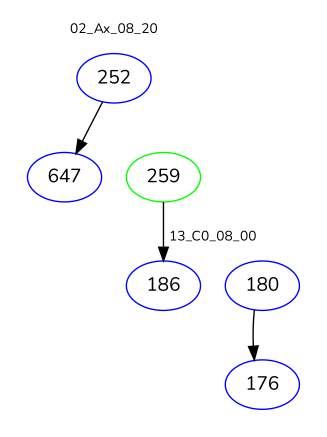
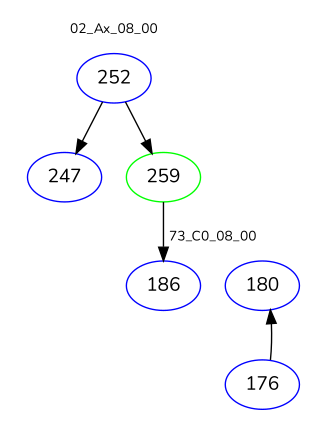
(114, 30) -> (114, 30)
none -> (136, 122)
(65, 177) -> (65, 177)
(213, 237) -> (213, 237)
(253, 328) -> (272, 342)
